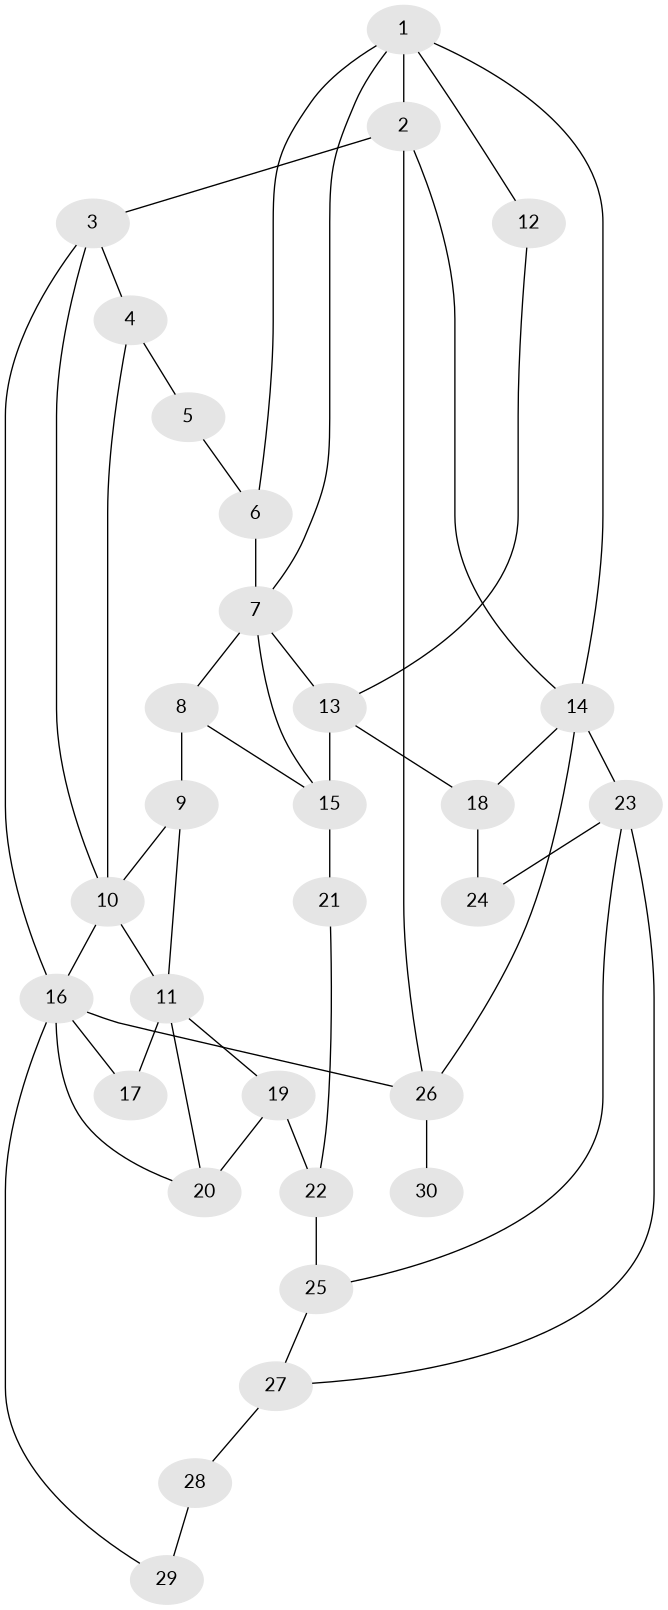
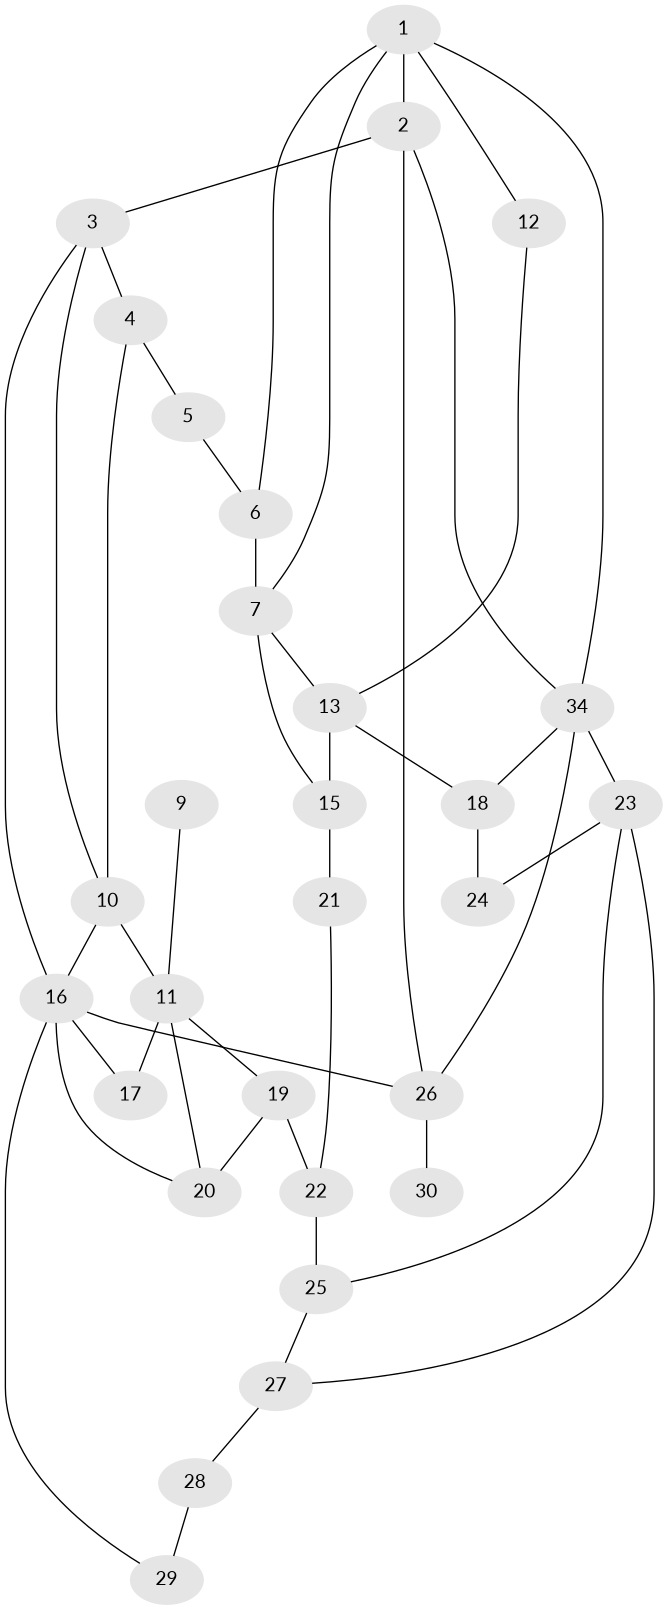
(182, 708) -> none
(577, 708) -> (577, 708)
(145, 853) -> none
